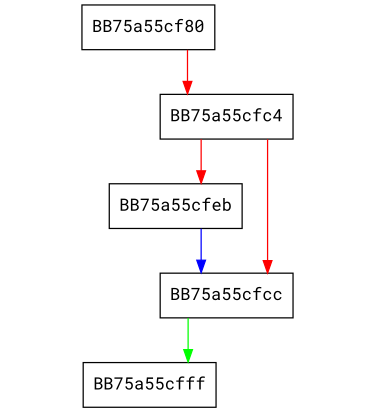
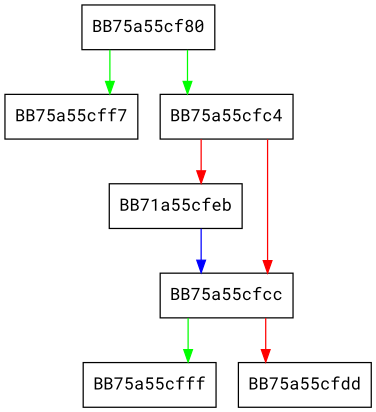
(187, 66) -> (187, 66)
none -> (71, 117)
(176, 206) -> (176, 206)
none -> (305, 385)
